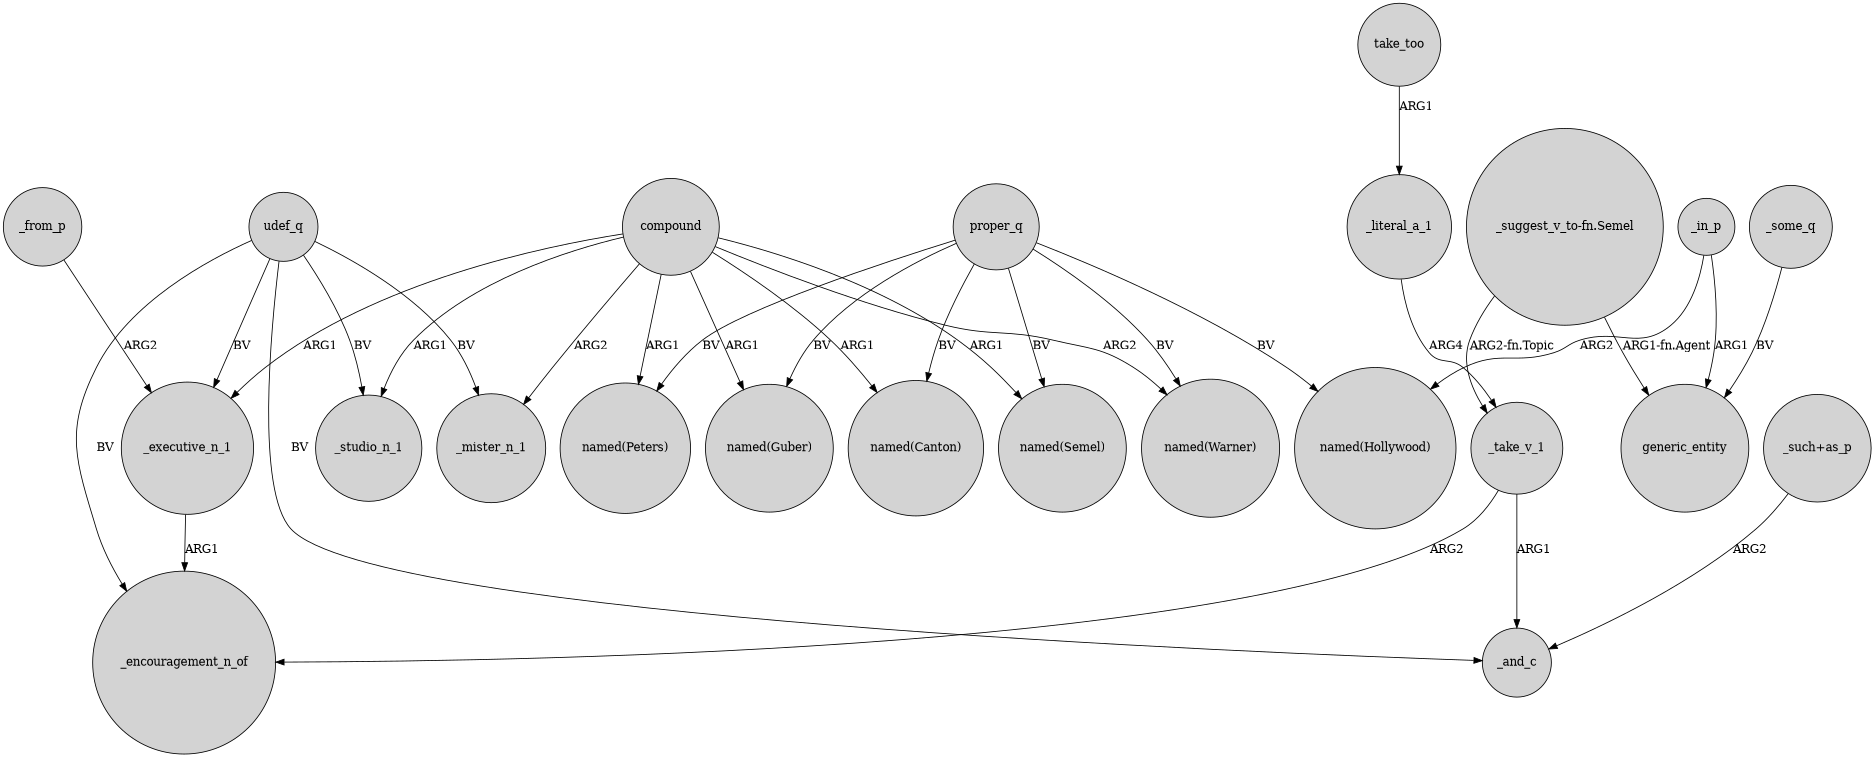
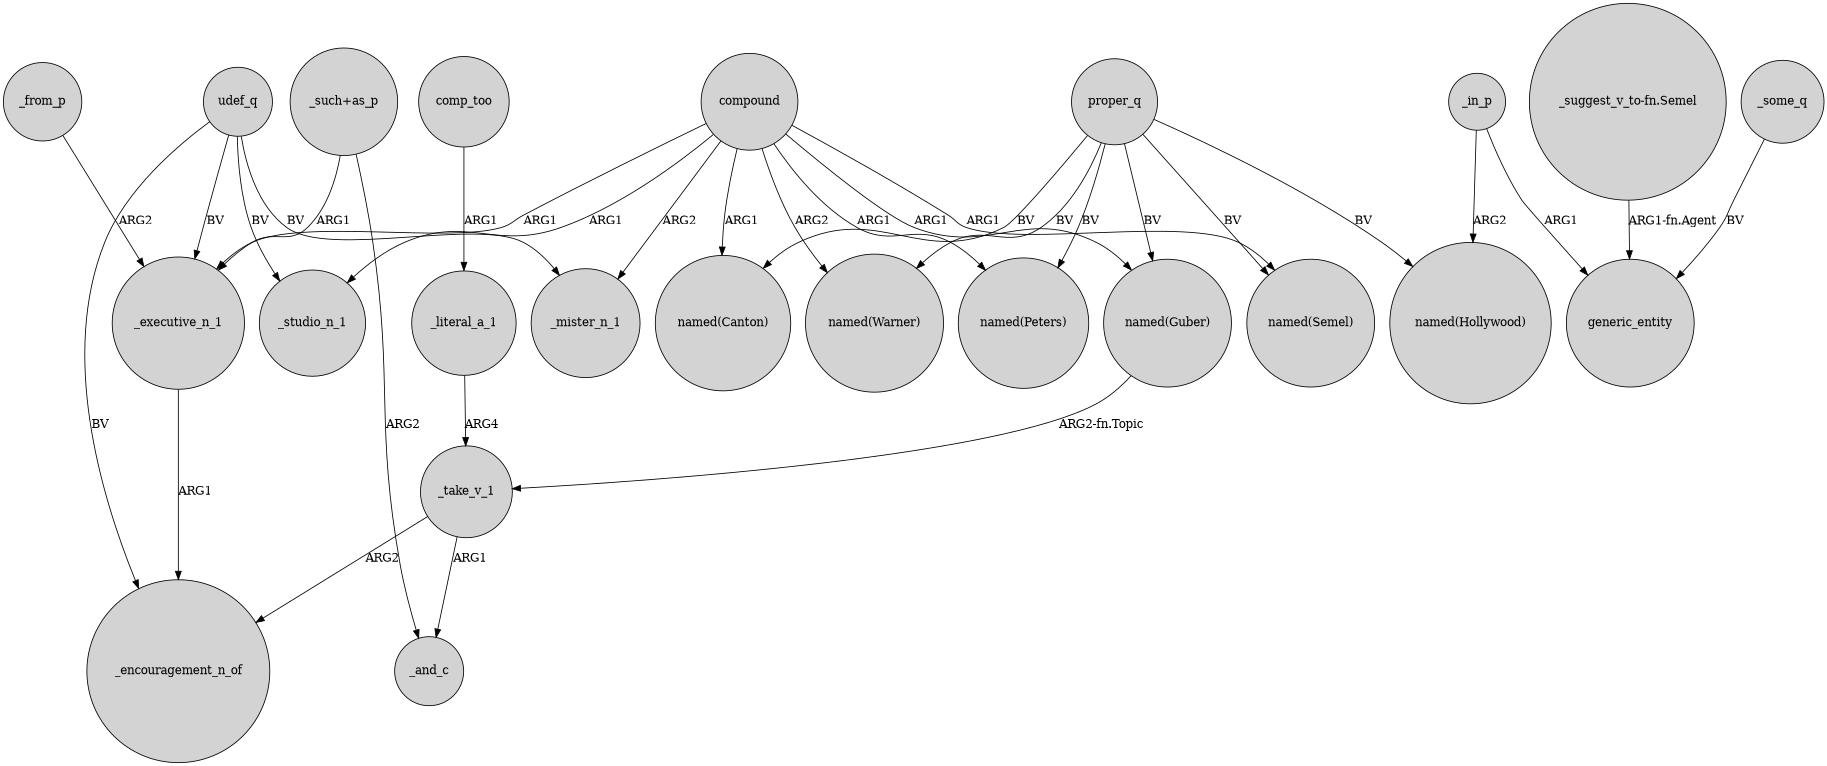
(1399, 45) -> (464, 102)
none -> (309, 226)
(1467, 349) -> (834, 461)
(741, 617) -> none
